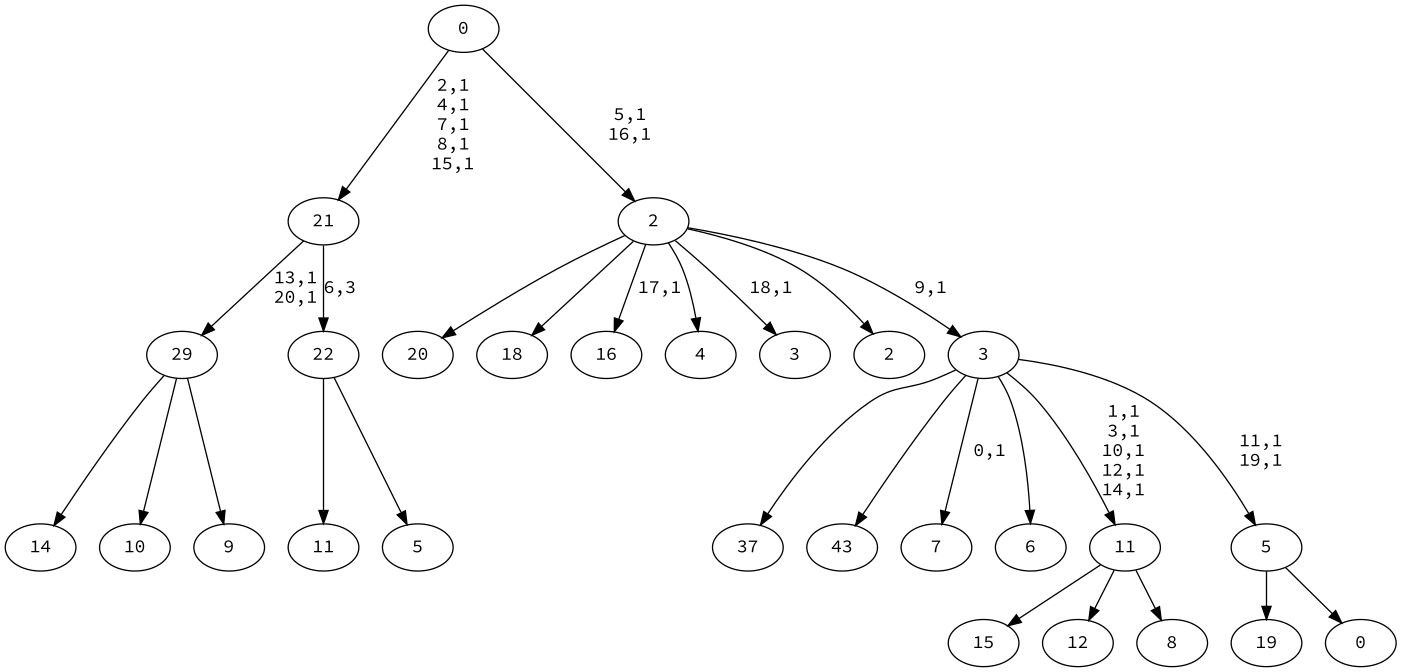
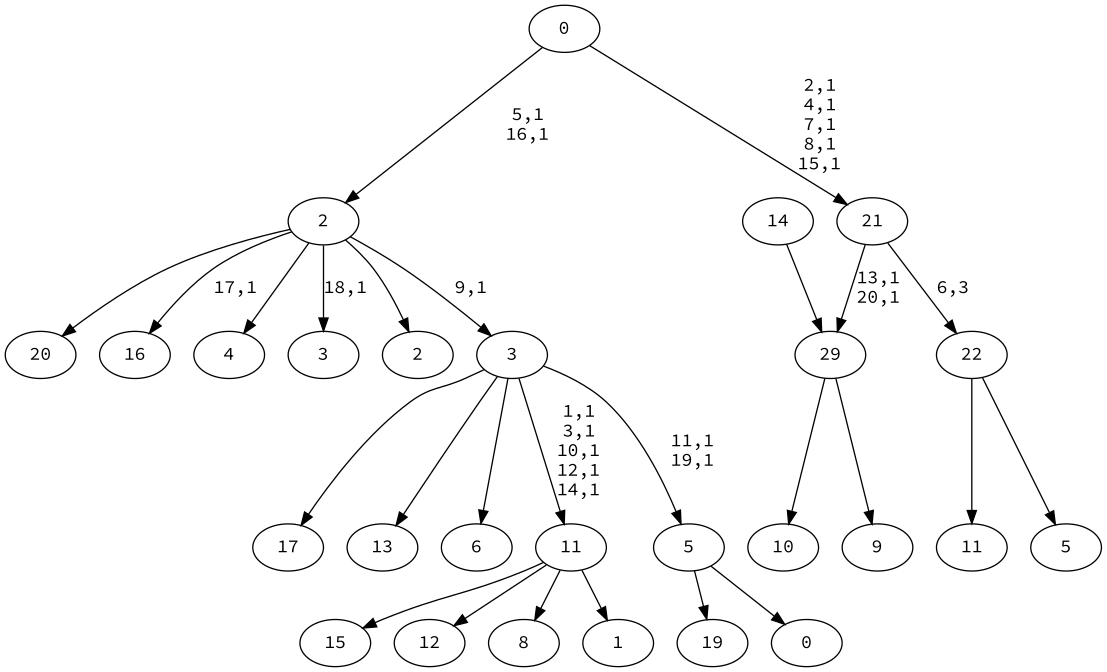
(512, 355) -> none
(110, 443) -> (802, 282)
(748, 547) -> (288, 547)
(842, 547) -> (382, 547)
(936, 547) -> none
none -> (618, 643)
